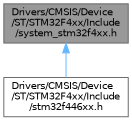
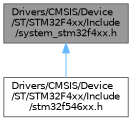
(66, 97) -> (66, 97)
